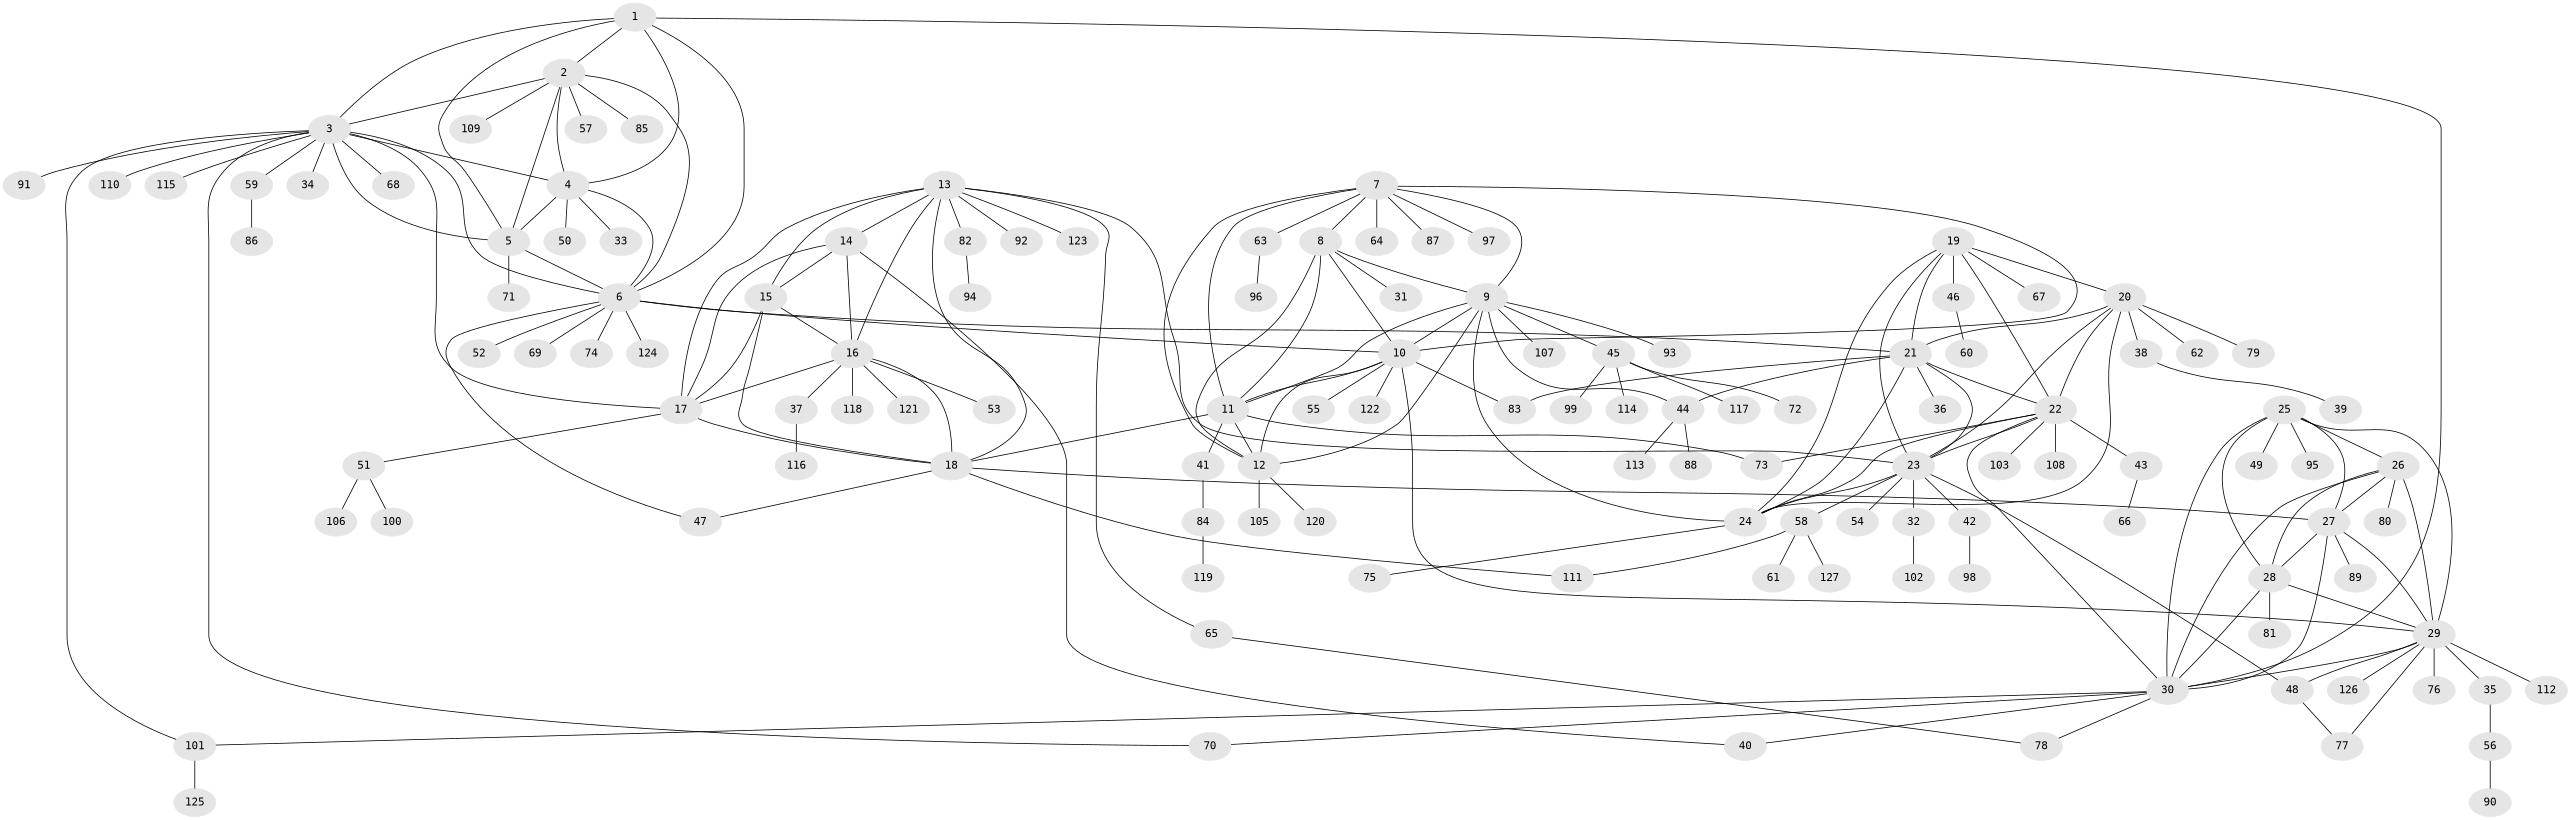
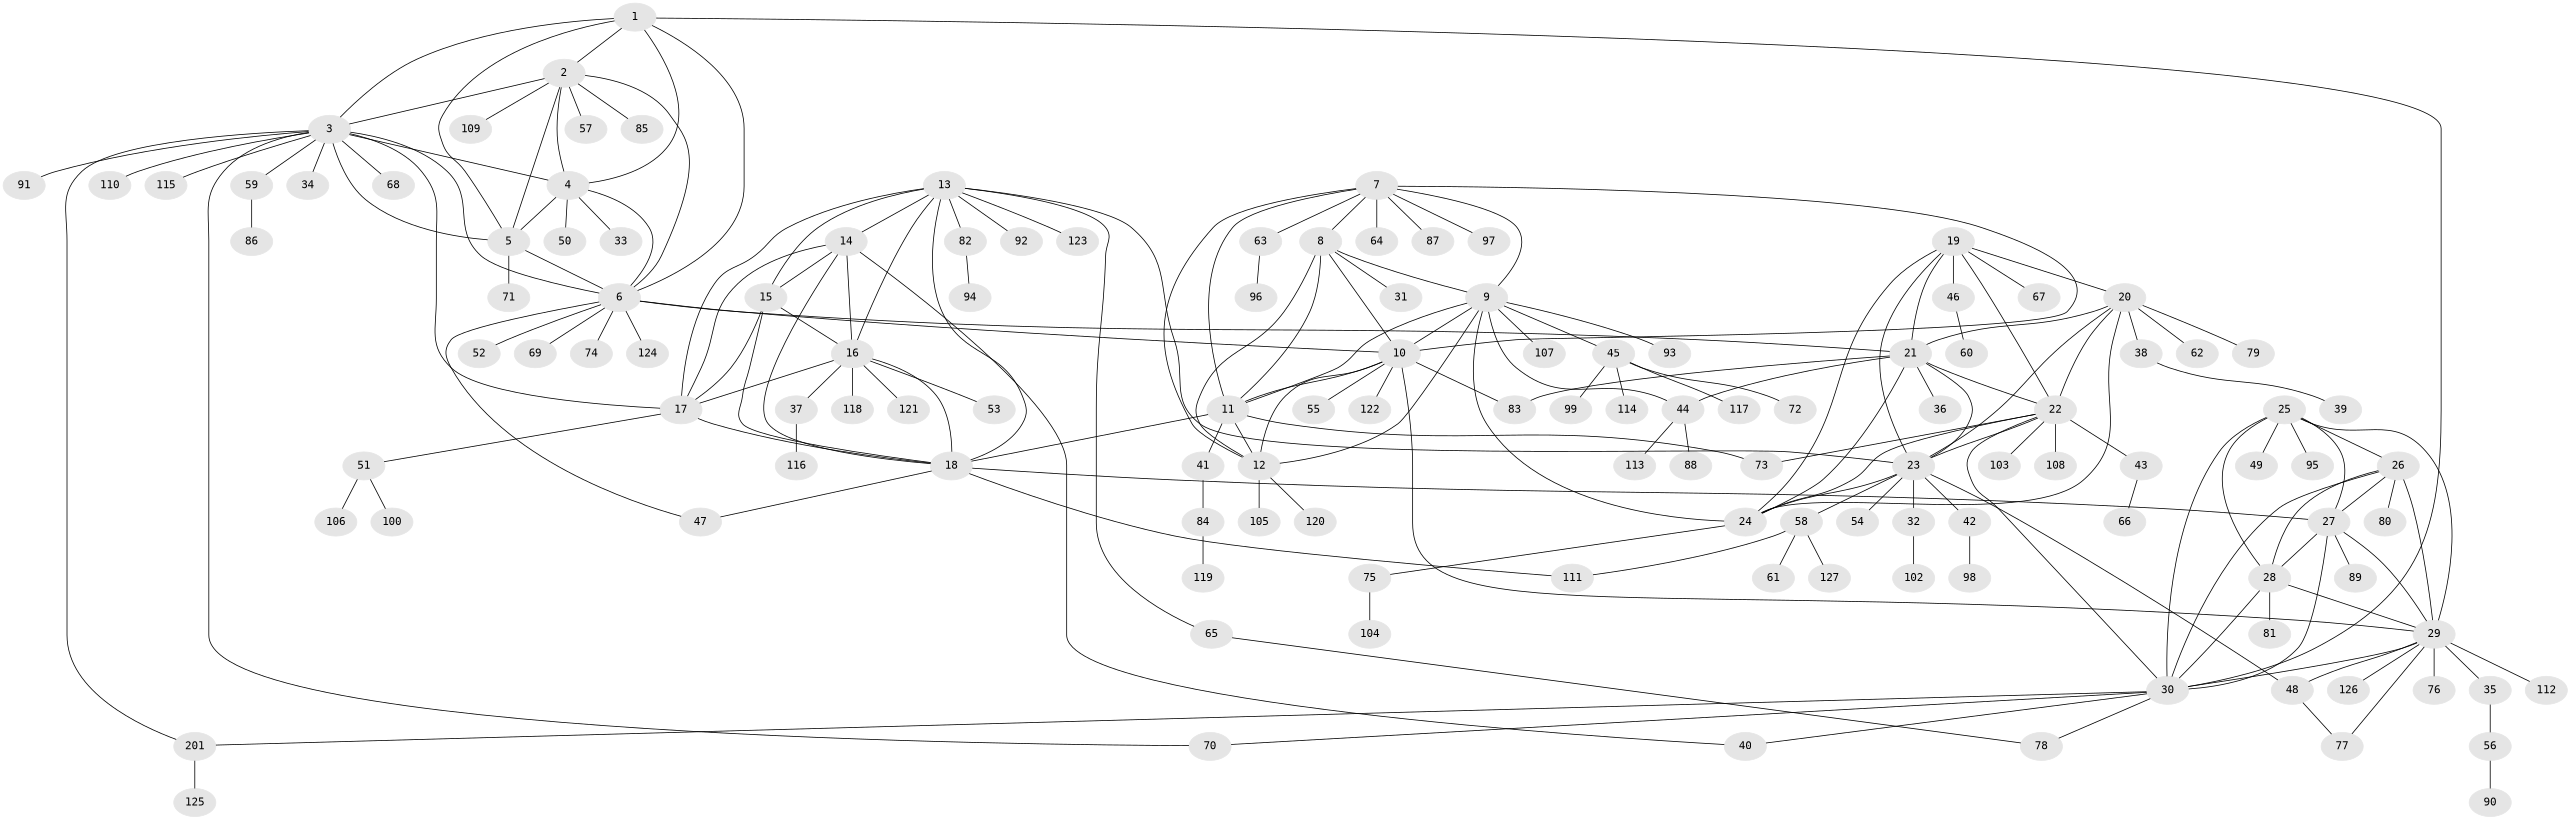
none -> (765, 415)
none -> (1370, 634)
(195, 746) -> (195, 746)
